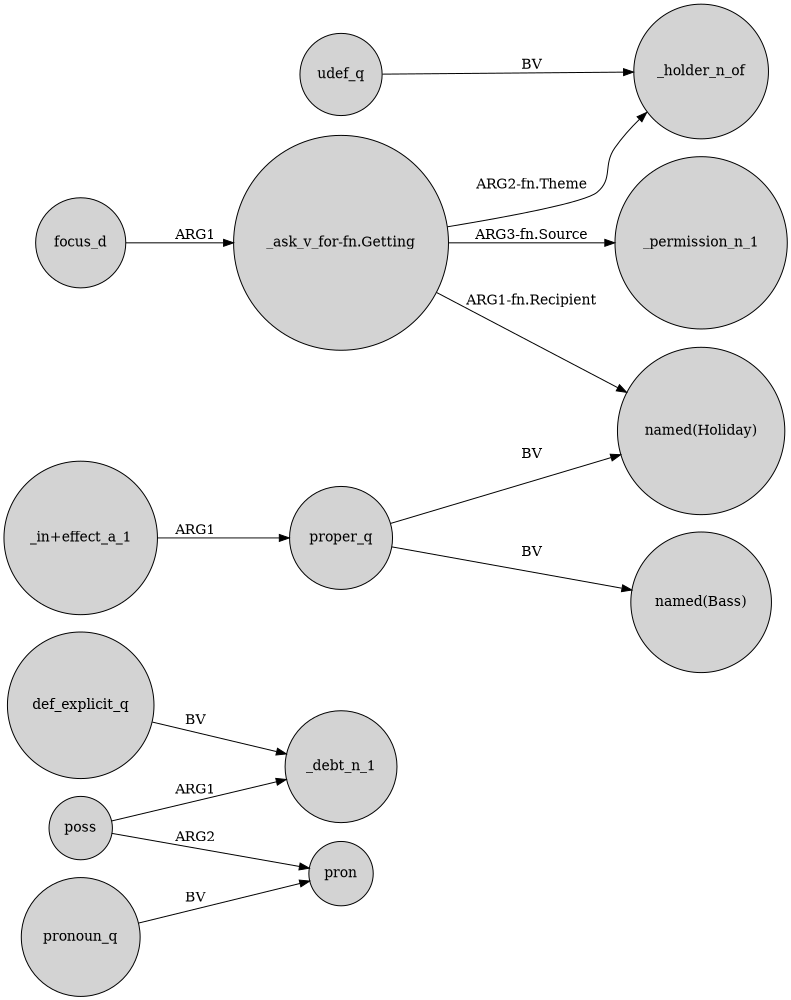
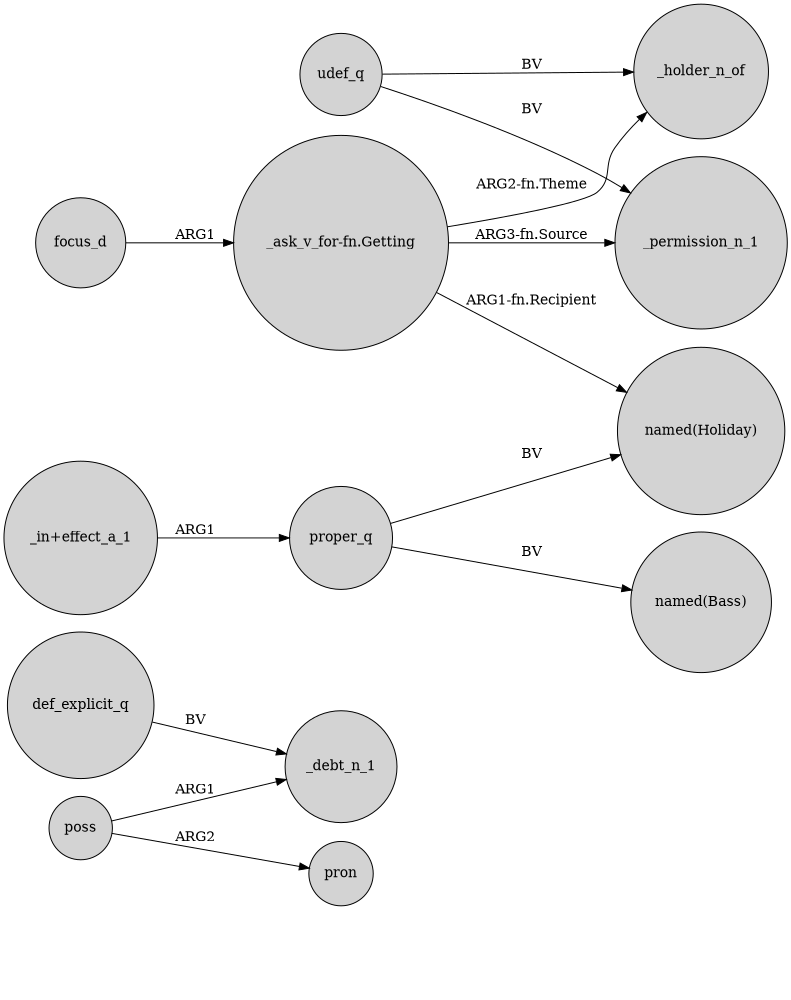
none -> (504, 131)
(81, 937) -> none
